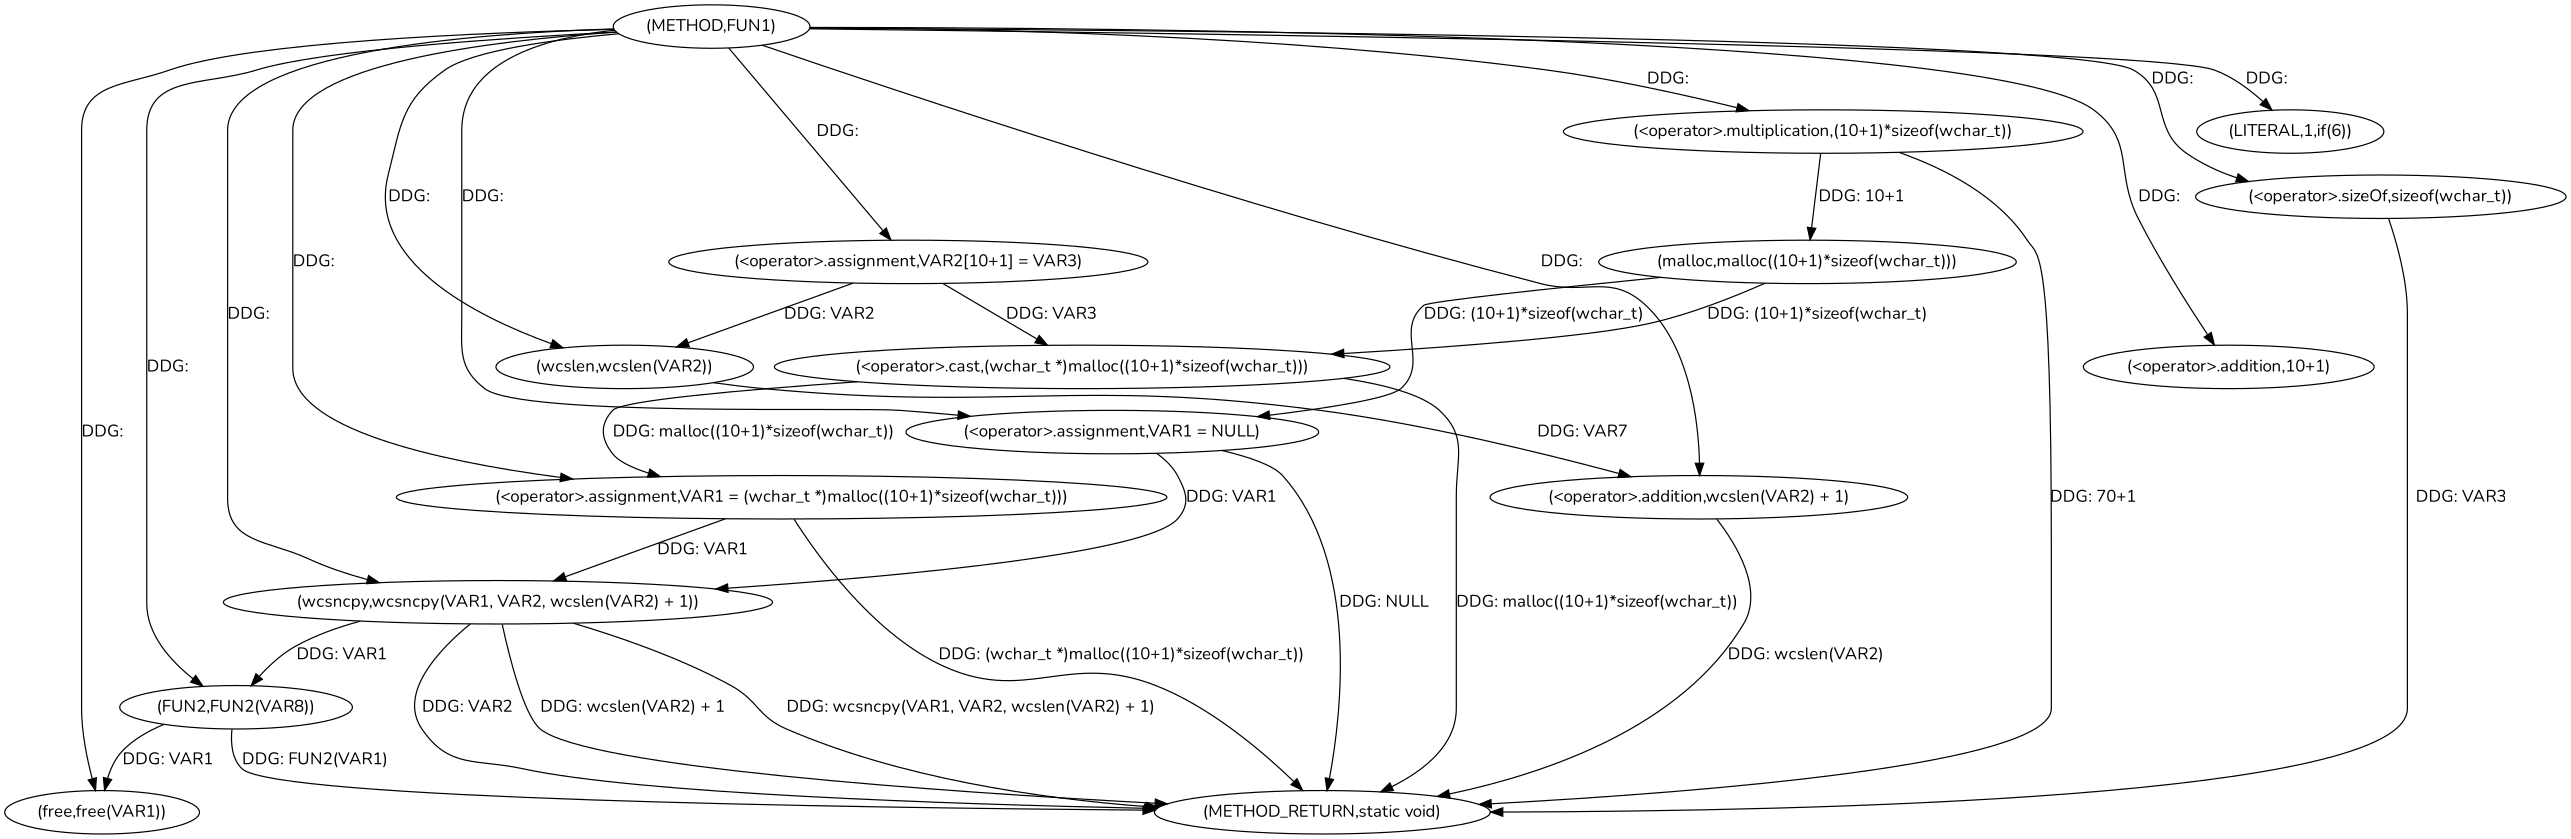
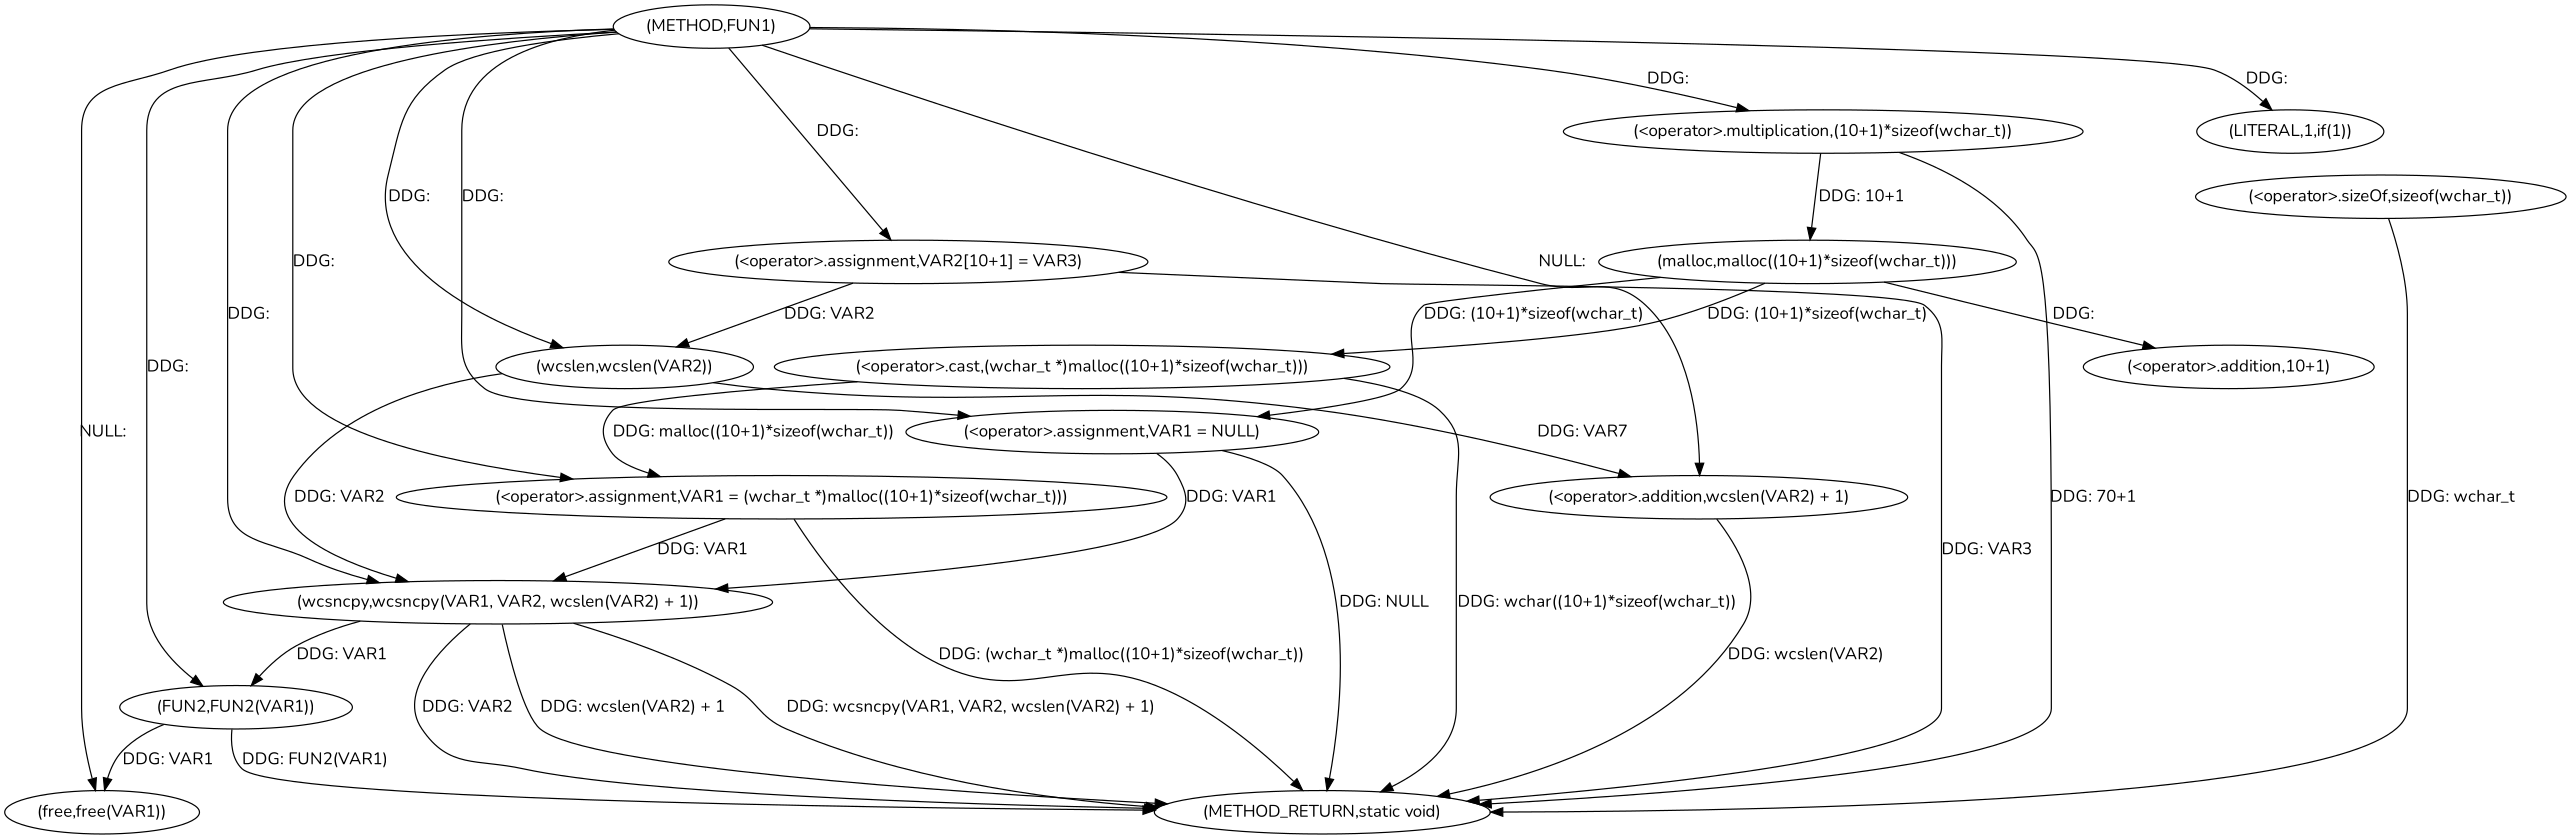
(1551, 37) -> none
(1776, 55) -> (2013, 314)
(2290, 132) -> (2290, 132)
(1564, 262) -> (1564, 262)
(990, 311) -> (1942, 340)
(105, 432) -> (105, 432)
none -> (316, 450)
(2462, 497) -> (2462, 497)
(1598, 602) -> (1598, 602)
(236, 707) -> (236, 707)
